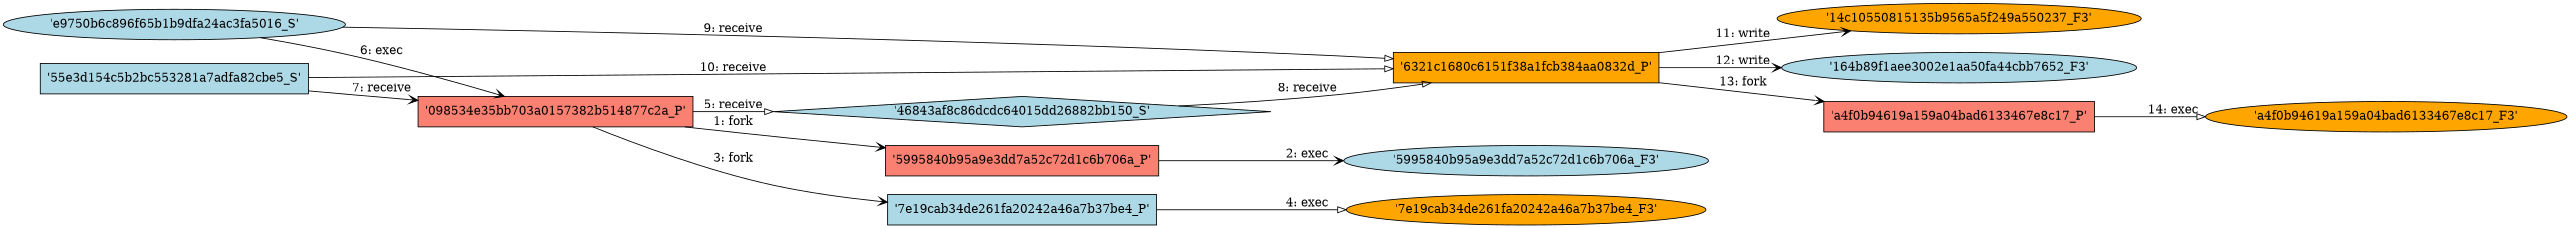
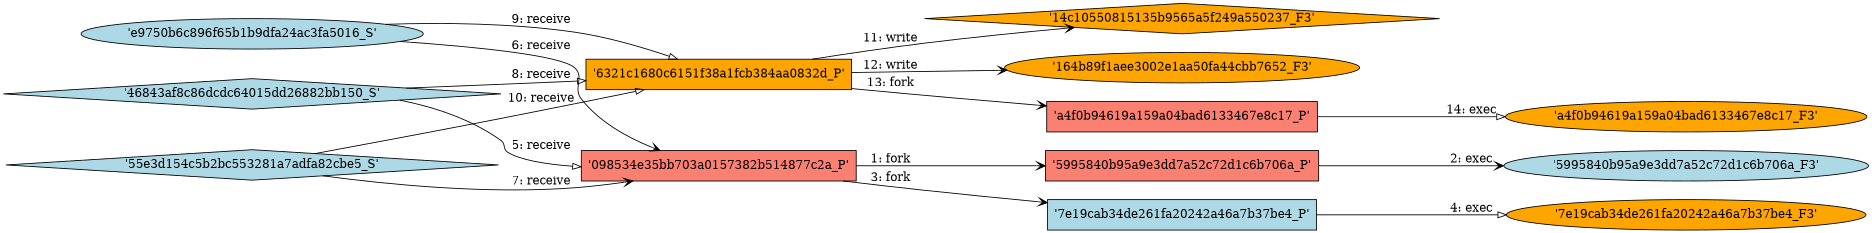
(1959, 19) -> (1182, 19)
(382, 51) -> (541, 46)
(1959, 68) -> (1182, 68)
(174, 79) -> (252, 165)
(729, 112) -> (489, 133)
